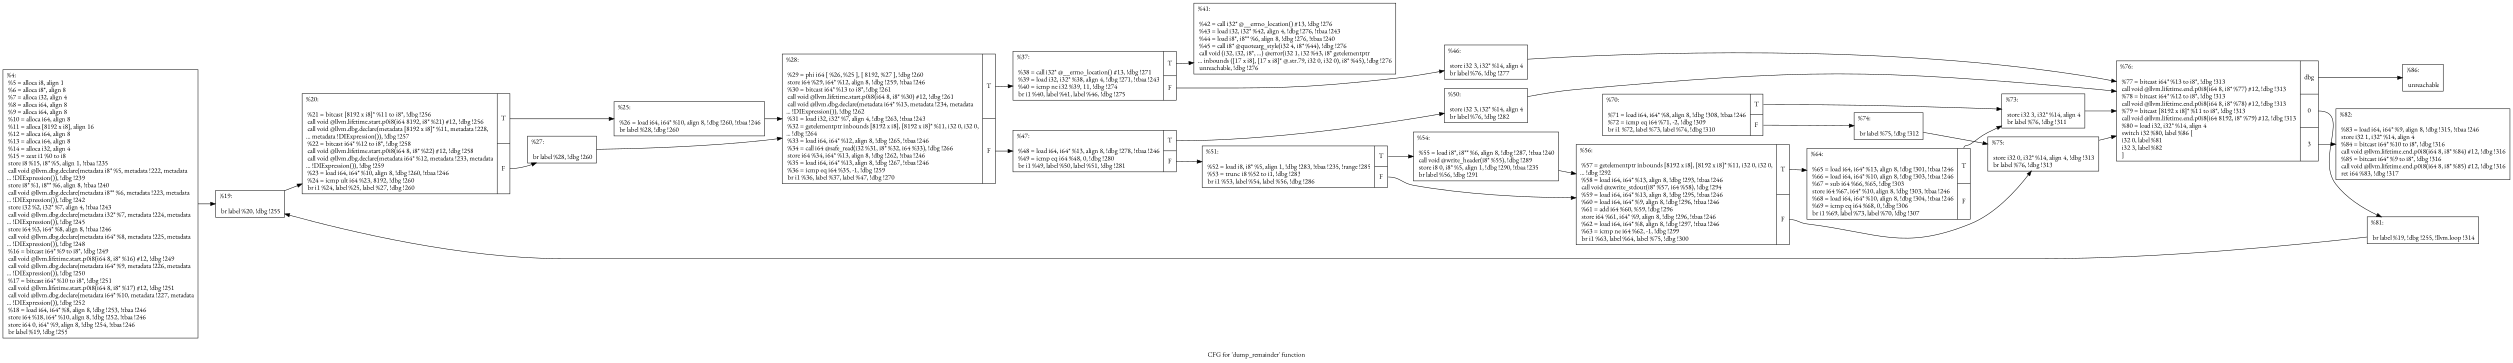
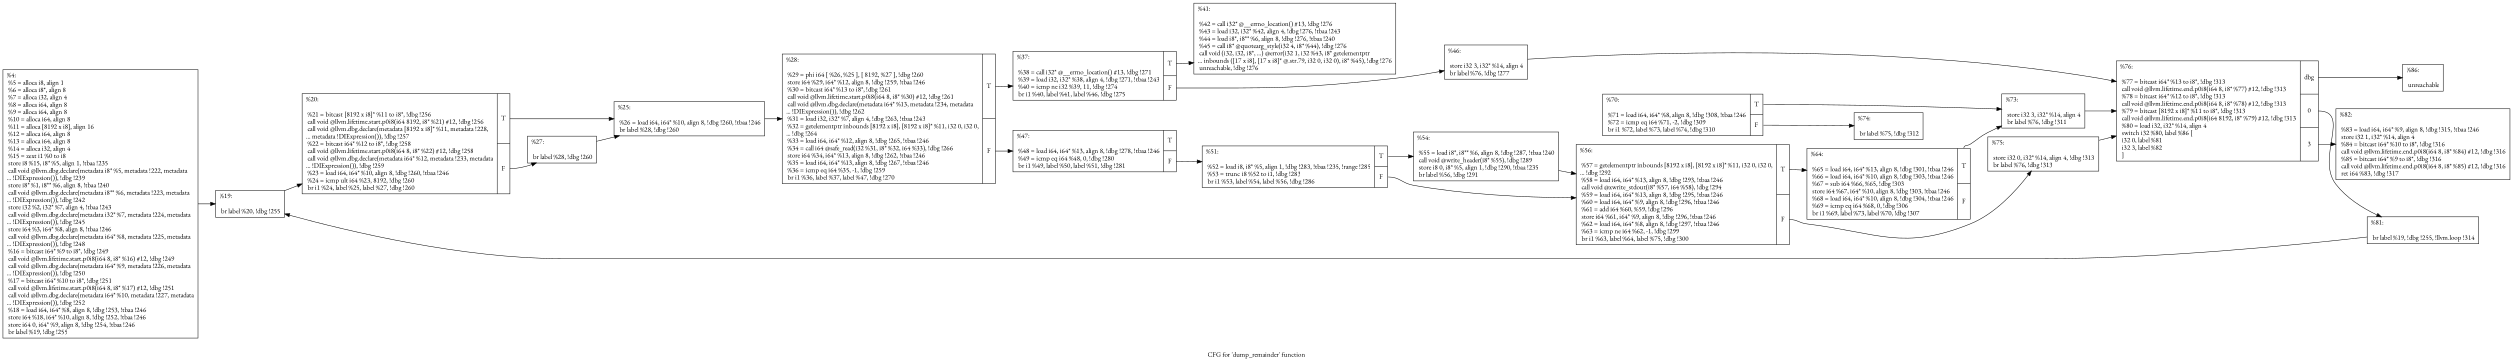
(1486, 106) -> none
(1953, 138) -> none
(687, 146) -> (606, 139)
